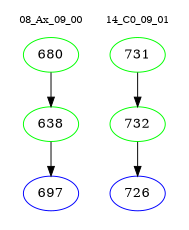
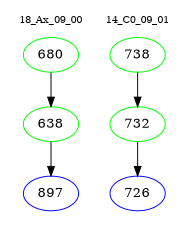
(51, 21) -> (51, 21)
(138, 55) -> (138, 55)
(51, 193) -> (51, 193)
